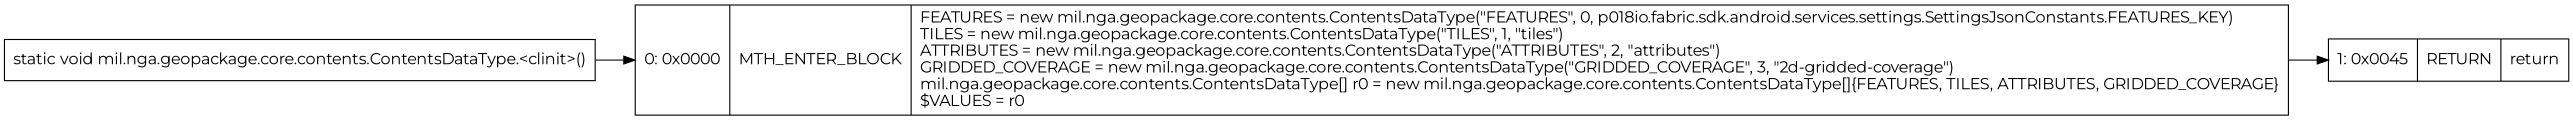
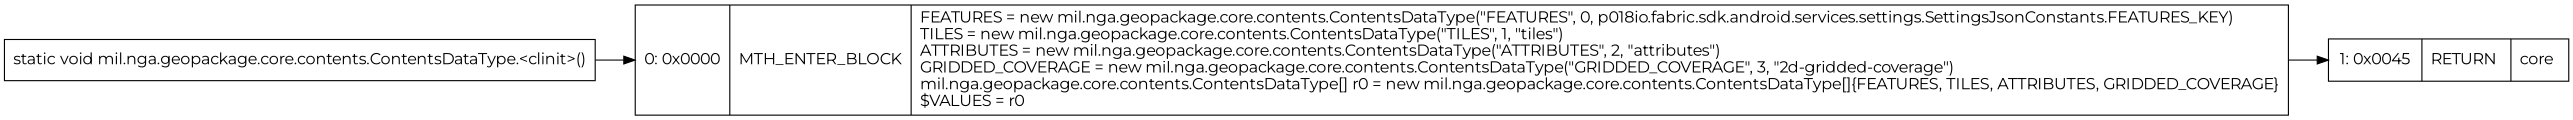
(2535, 60) -> (2537, 60)
